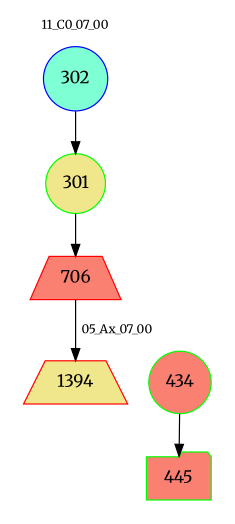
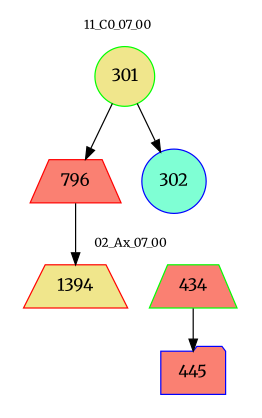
(76, 126) -> (146, 122)
(76, 278) -> (76, 181)
(118, 330) -> (131, 244)
(180, 382) -> (193, 286)
(179, 478) -> (193, 373)
